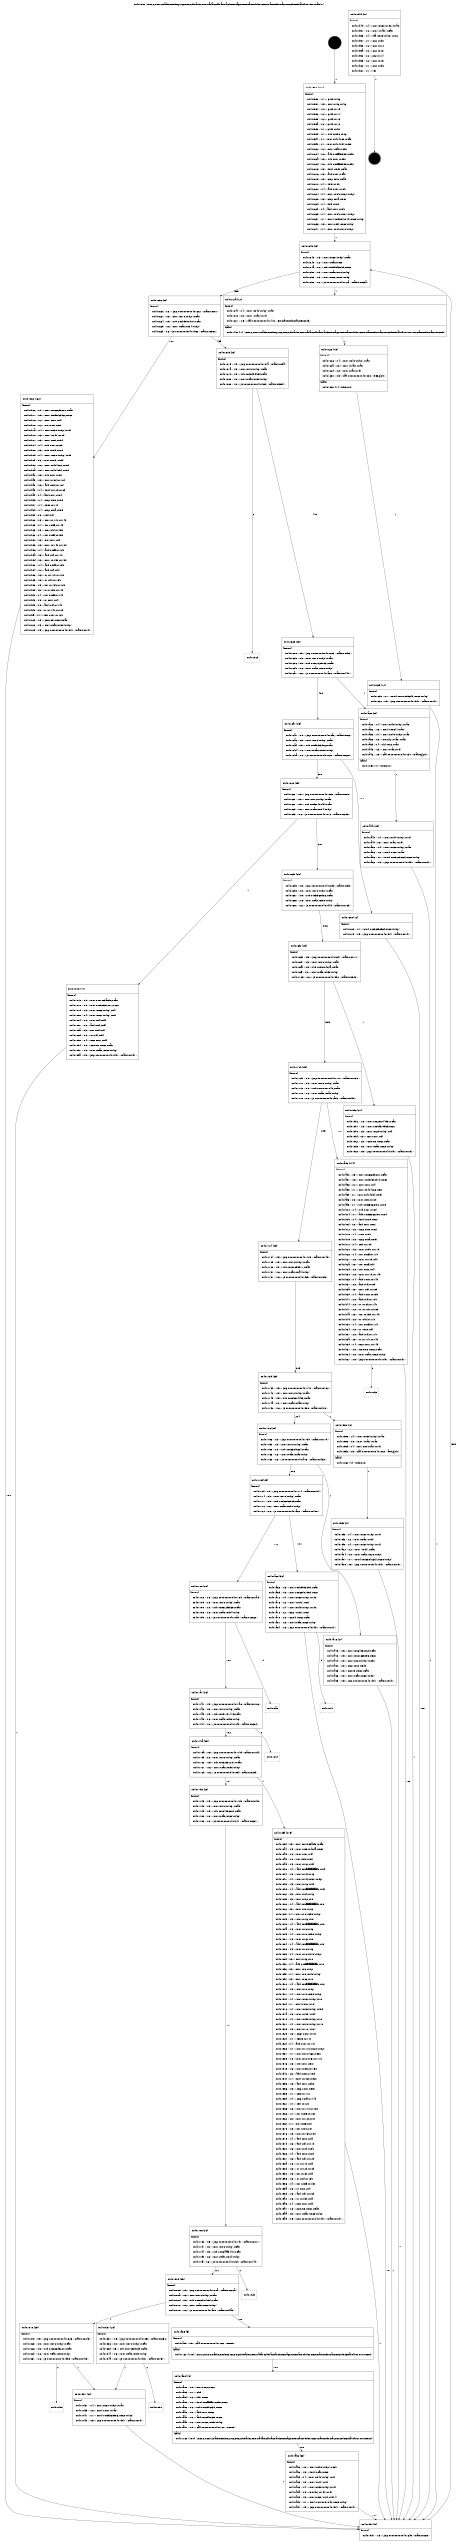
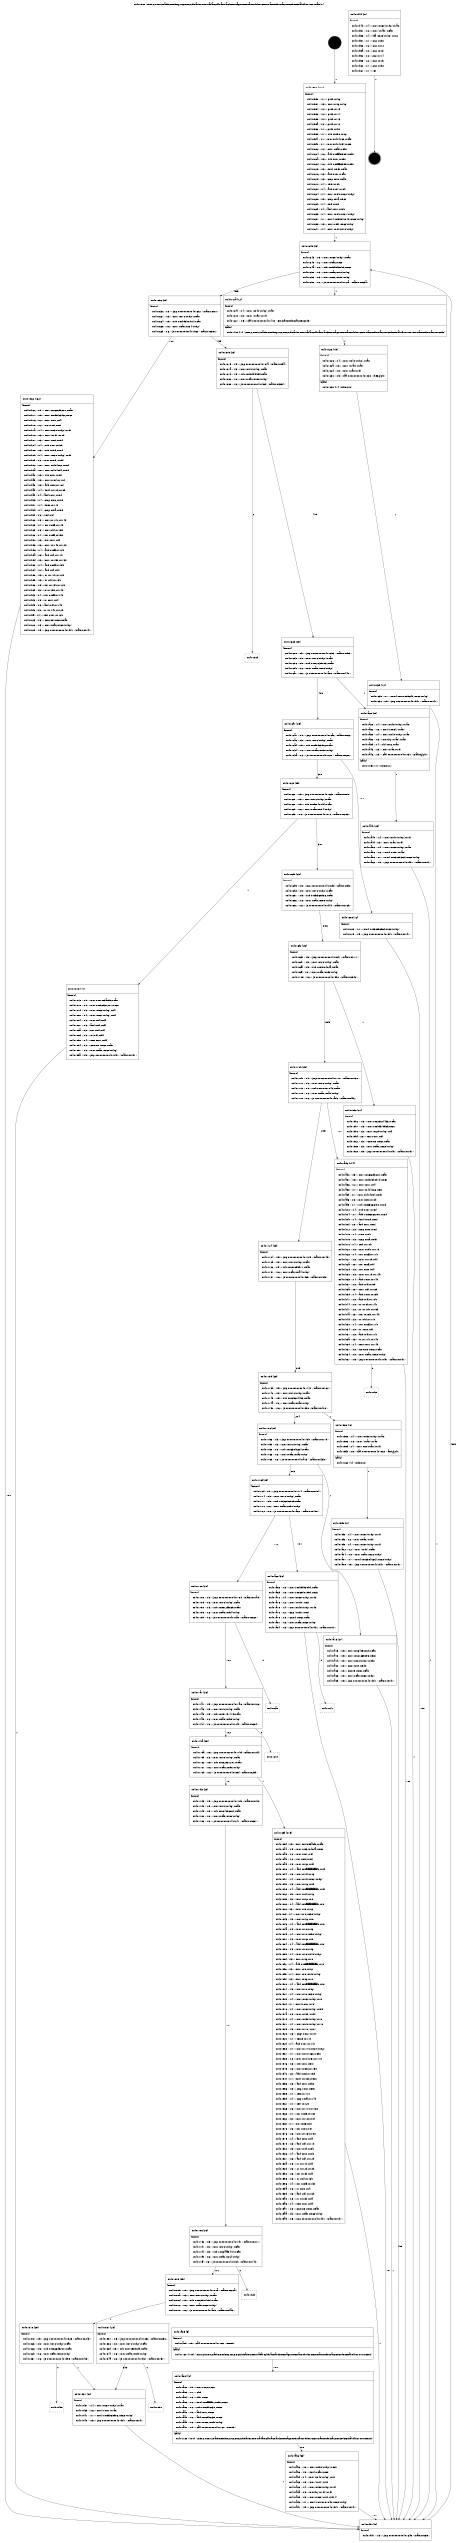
(400, 2246) -> (400, 2246)
(240, 2321) -> none
(125, 2368) -> (125, 2368)
